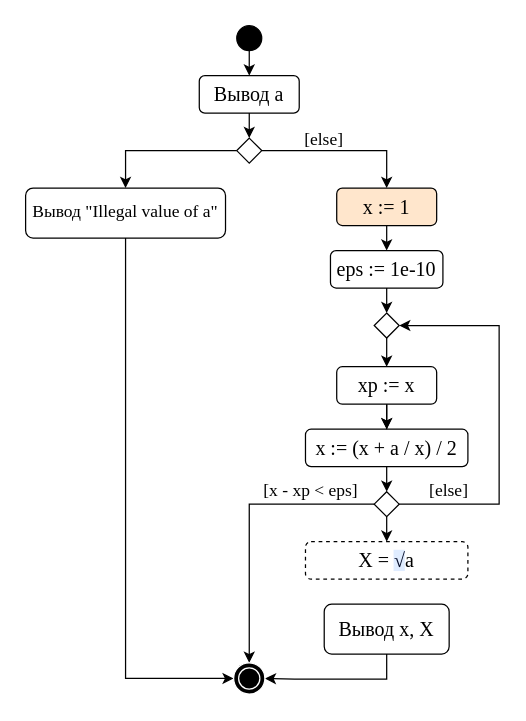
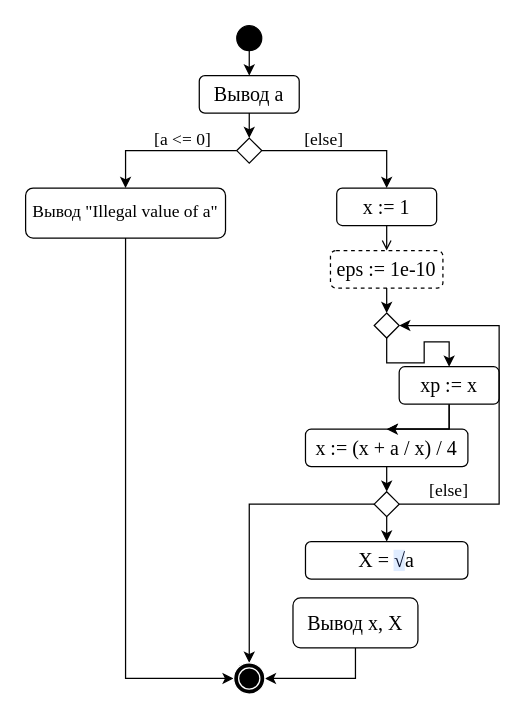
none -> (183, 141)
(387, 207) -> (387, 207)
(387, 240) -> (387, 243)
(387, 269) -> (387, 269)
(387, 386) -> (449, 386)
(387, 448) -> (387, 448)
(310, 492) -> none
(387, 561) -> (387, 561)
(387, 629) -> (356, 623)
